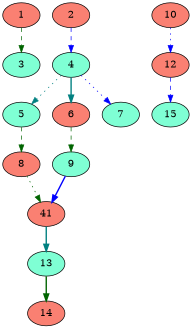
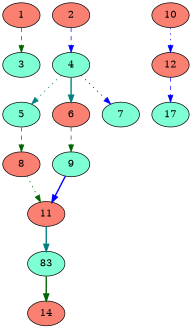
(170, 115) -> (170, 115)
(46, 214) -> (46, 214)
(46, 264) -> (46, 264)
